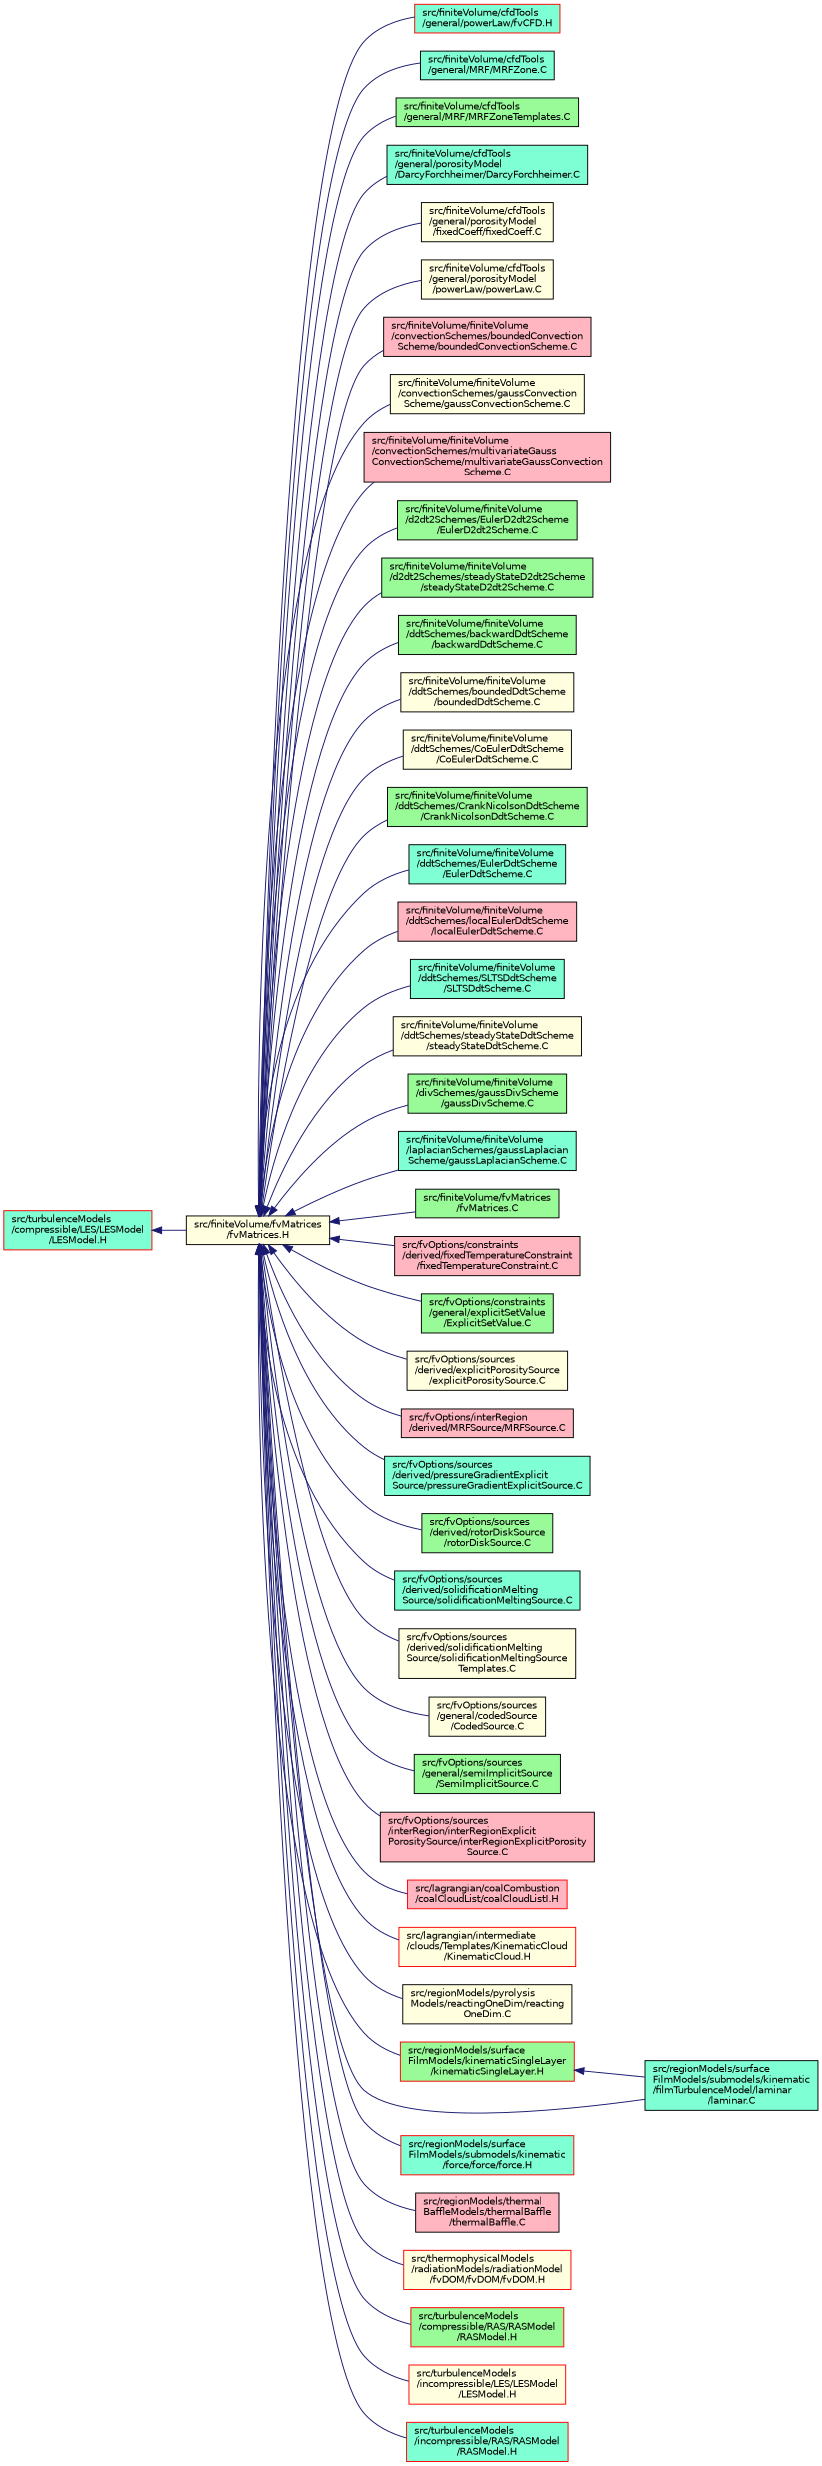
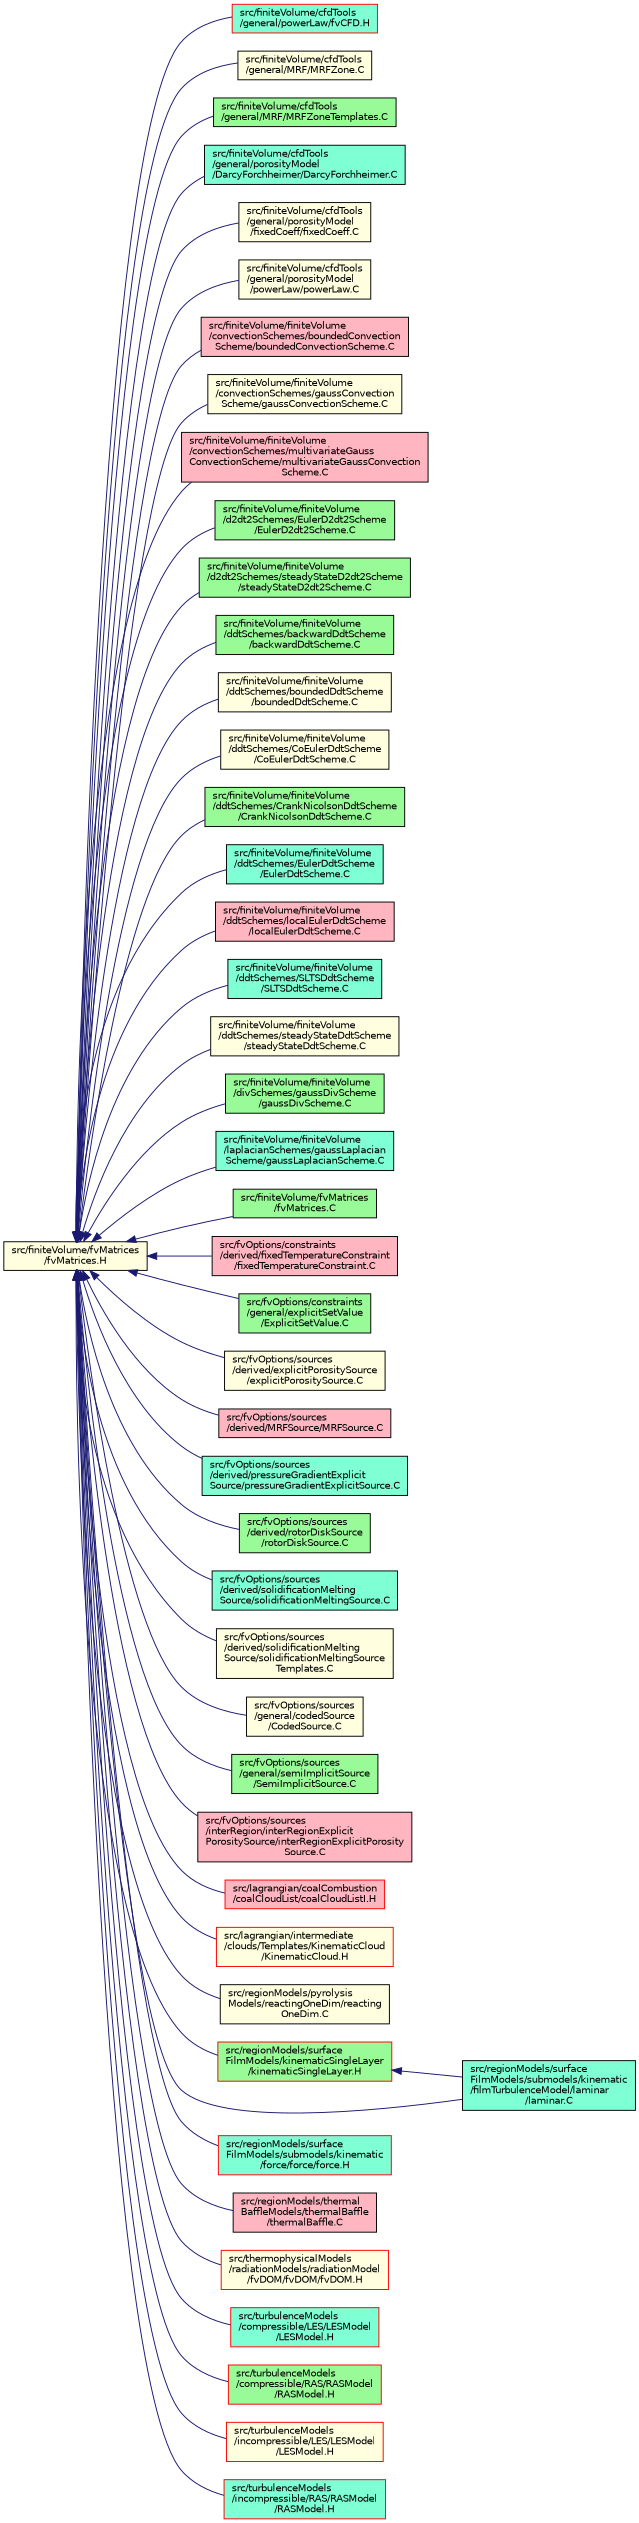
(487, 65) -> (305, 65)
(174, 1230) -> (123, 2010)
(487, 1423) -> (305, 1423)
